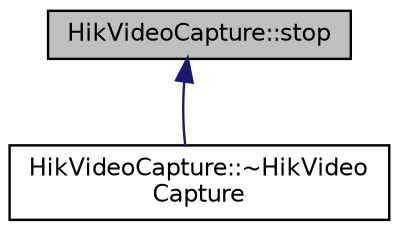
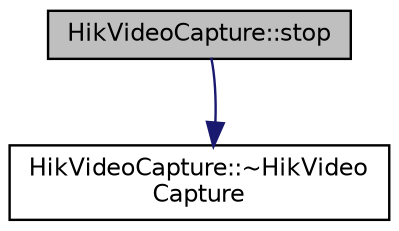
(183, 114) -> (215, 90)
